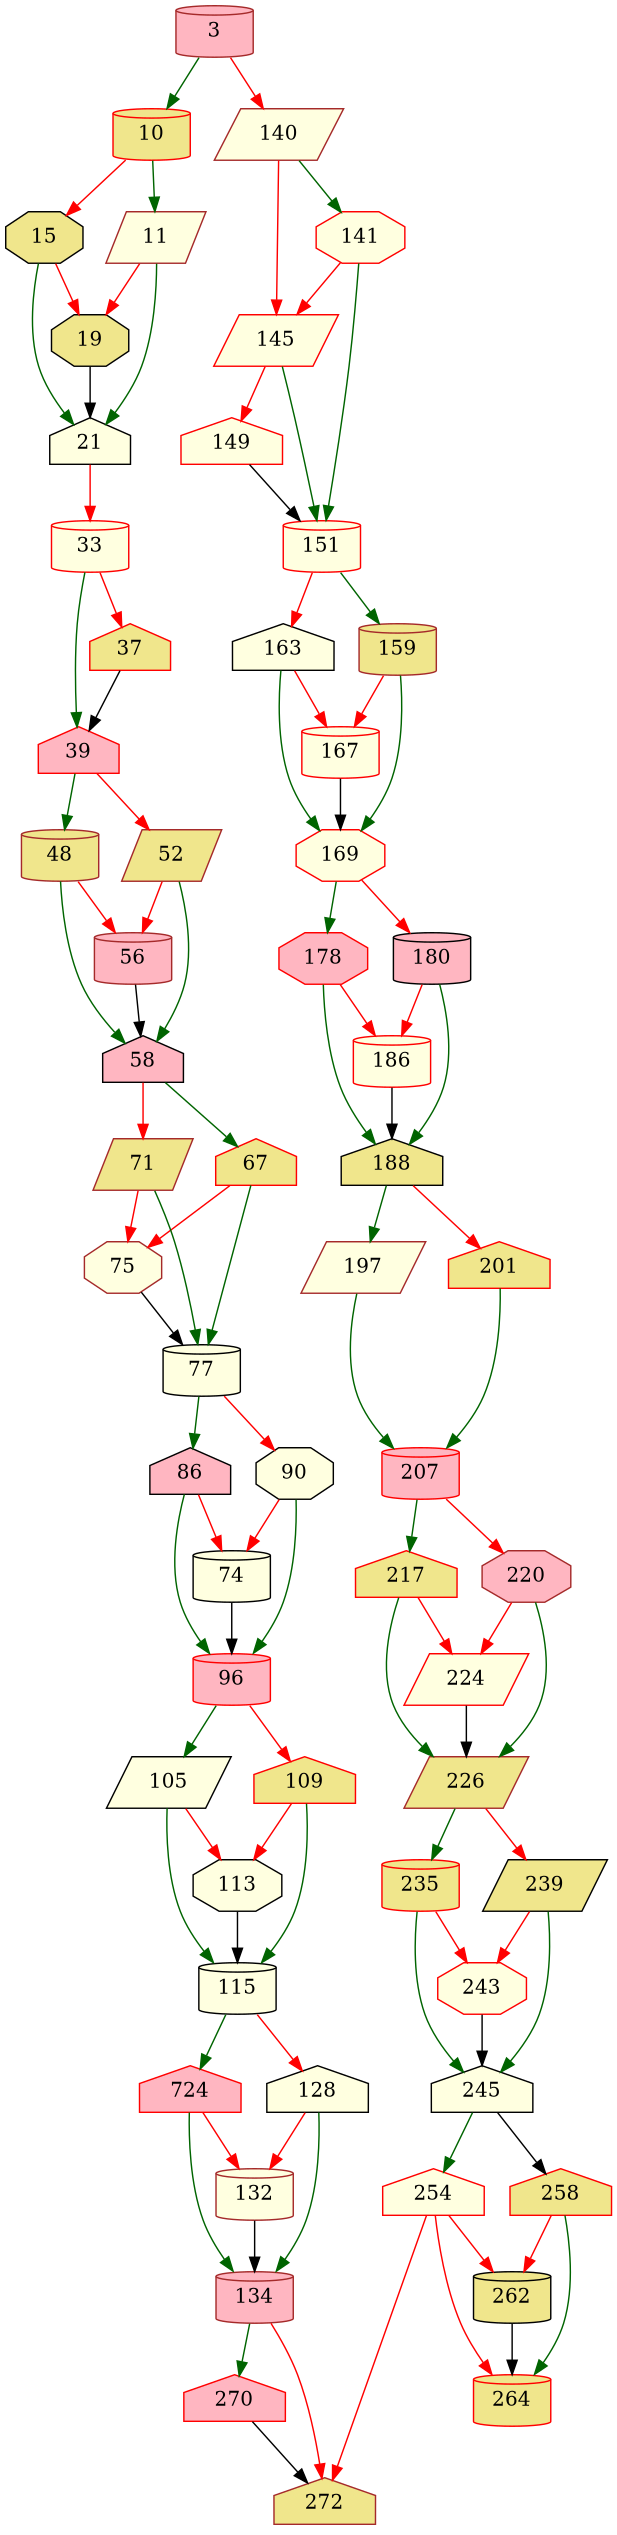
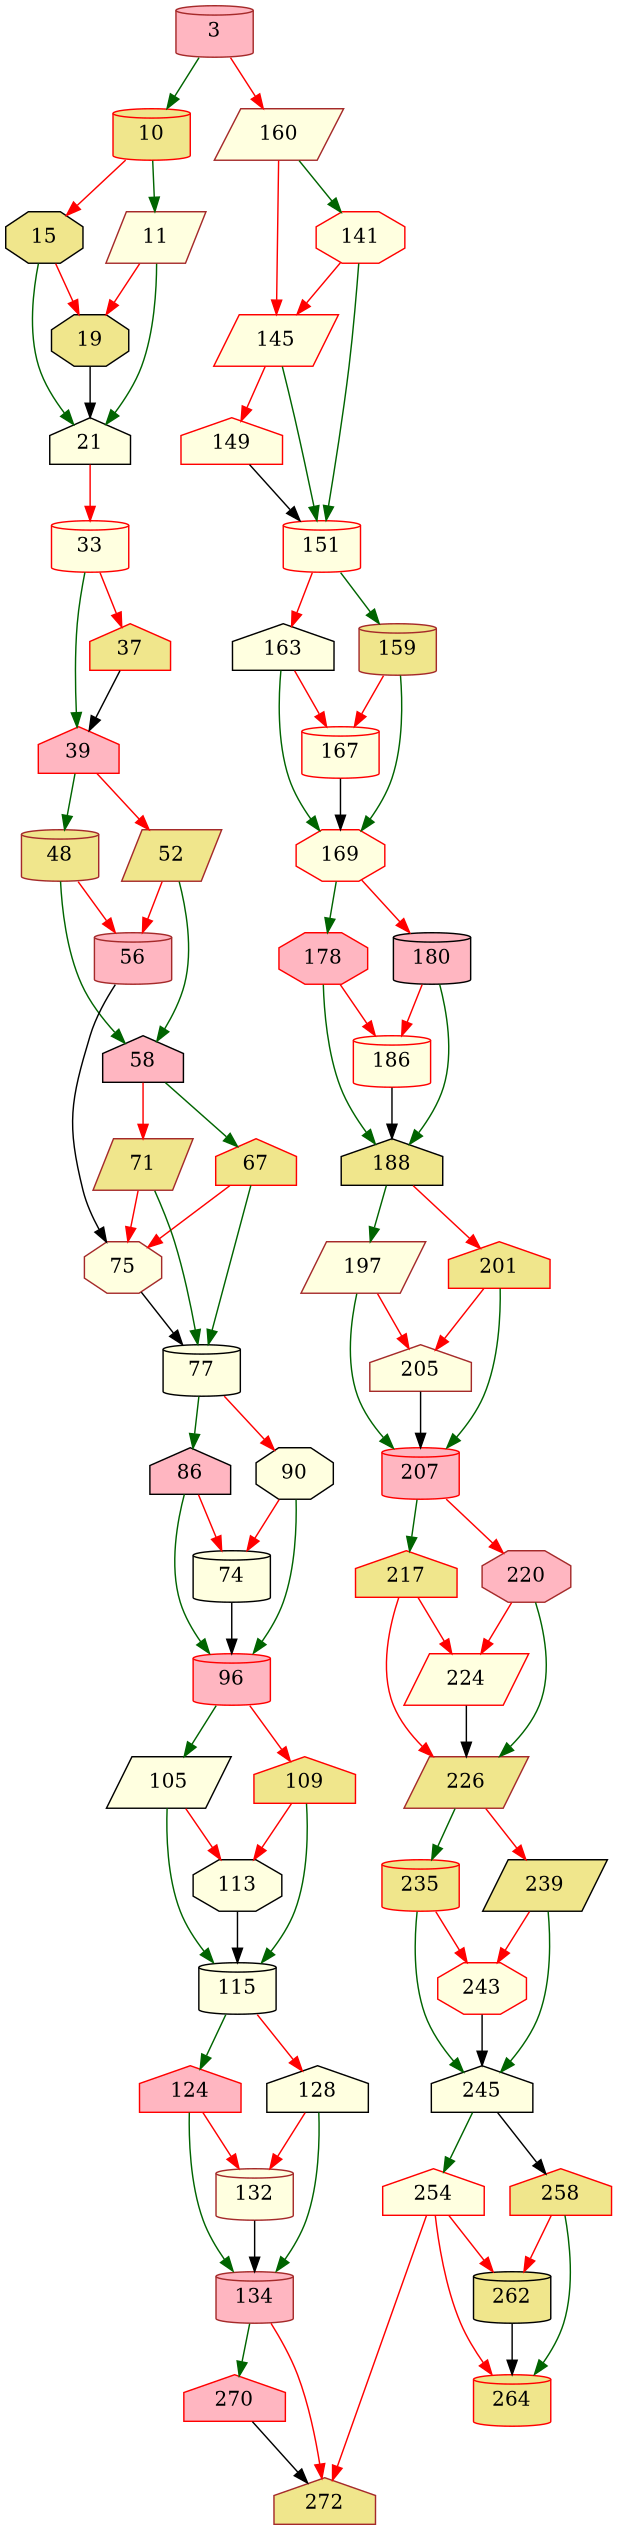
(279, 134) -> (279, 134)
(137, 1003) -> (74, 1105)
none -> (421, 1370)
(387, 1676) -> (387, 1676)
(190, 2091) -> (190, 2091)
